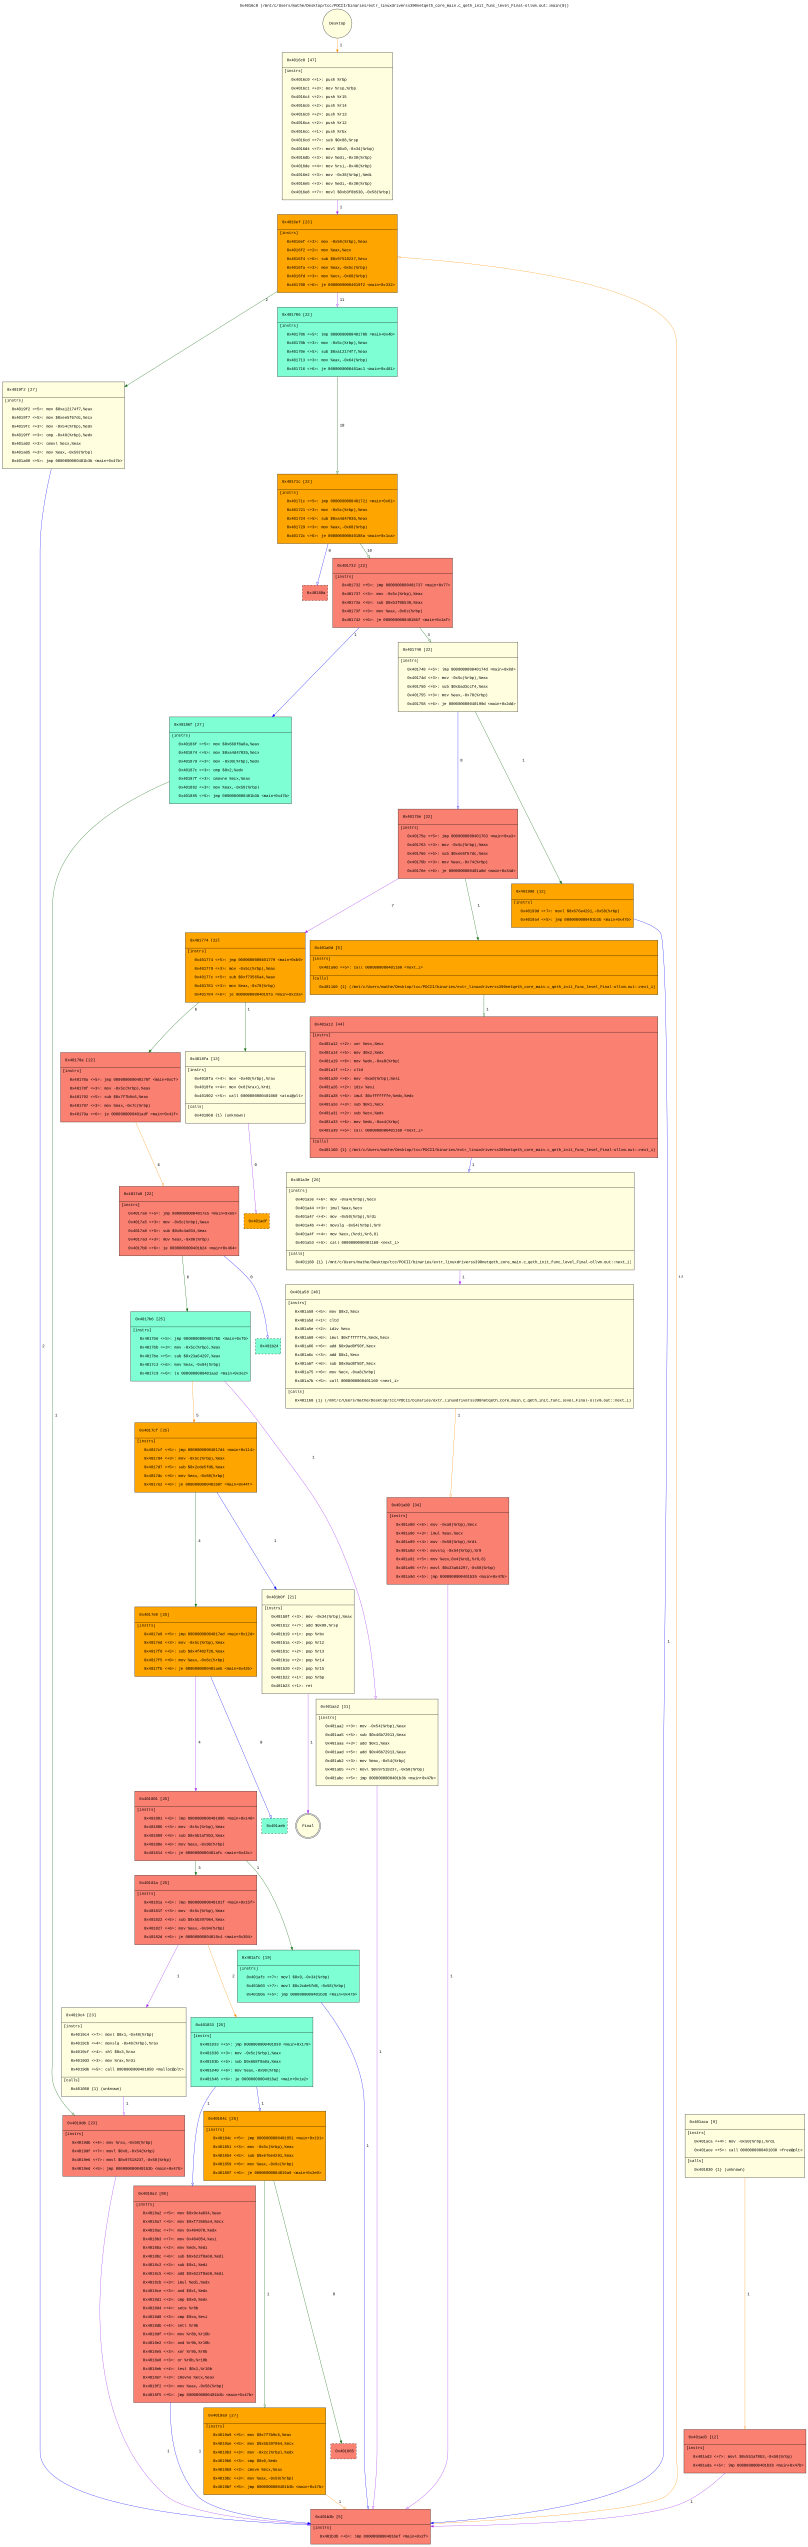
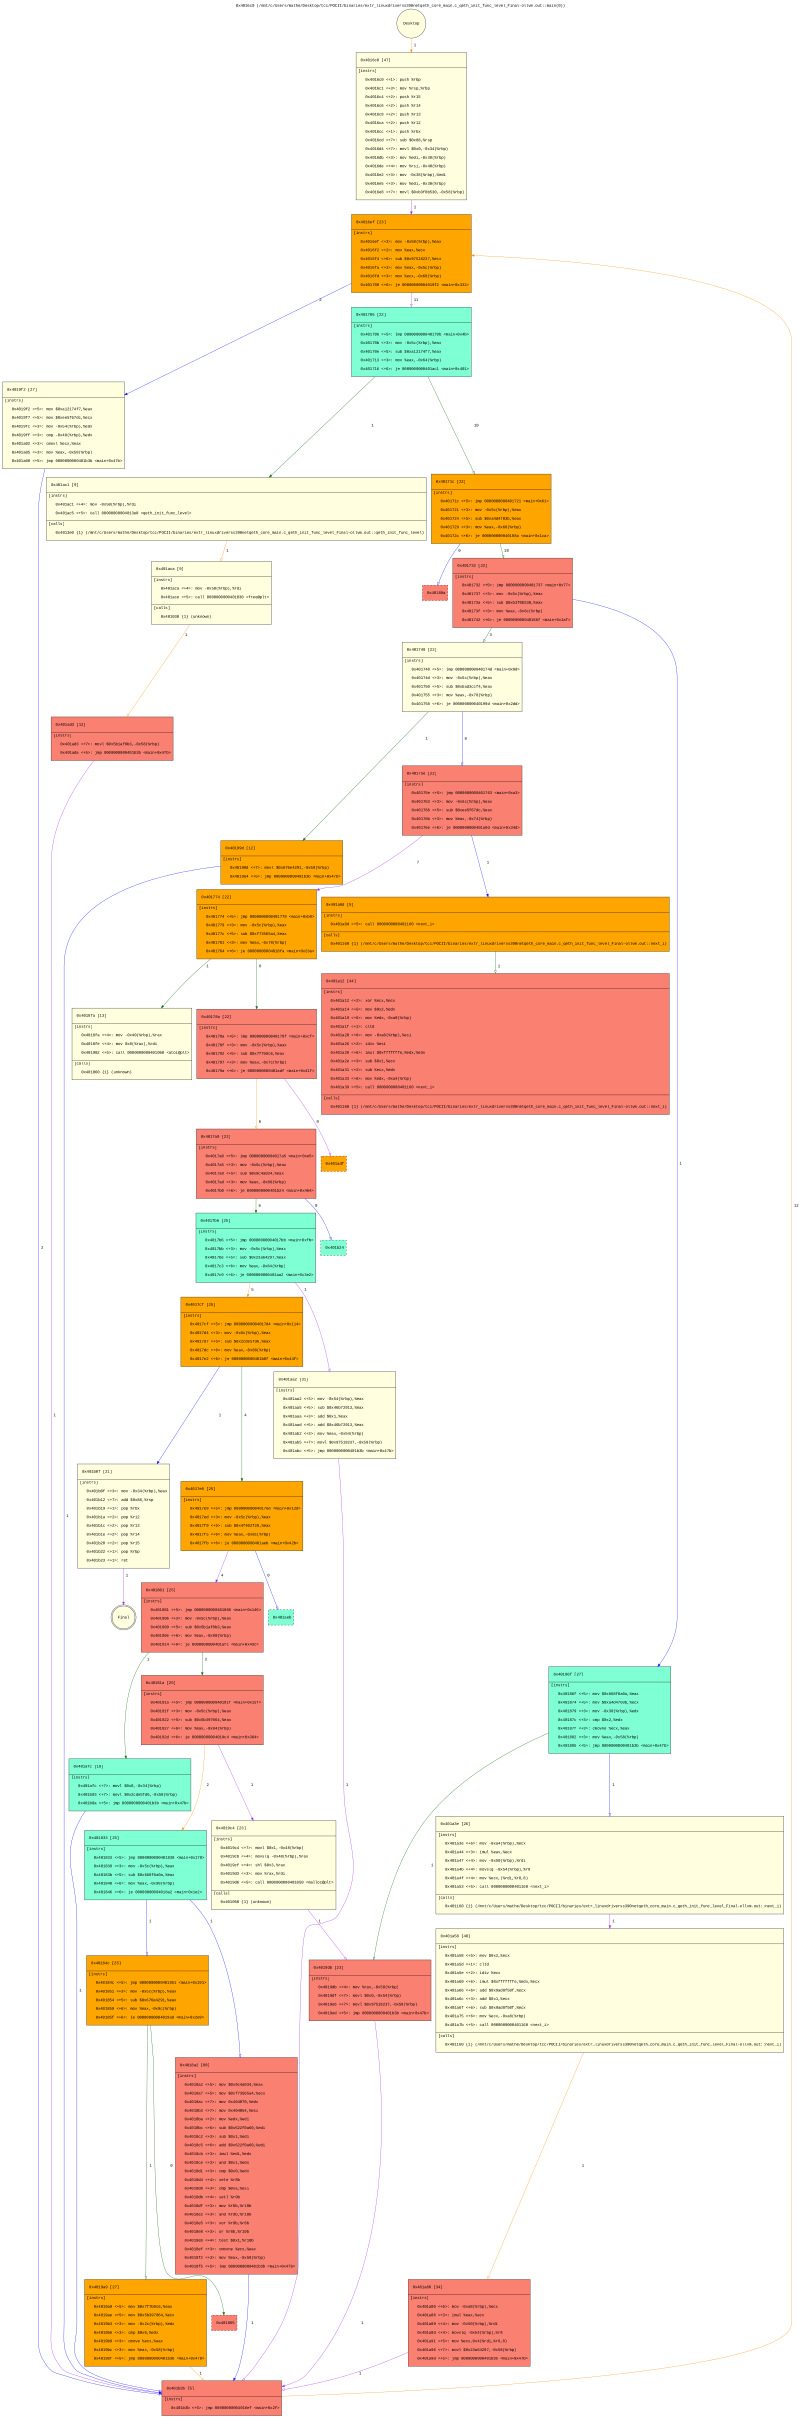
(202, 338) -> (239, 339)
none -> (236, 509)
(471, 908) -> (479, 865)
(470, 1164) -> (610, 1783)
(252, 1167) -> (310, 1115)
(676, 1389) -> (792, 1422)
